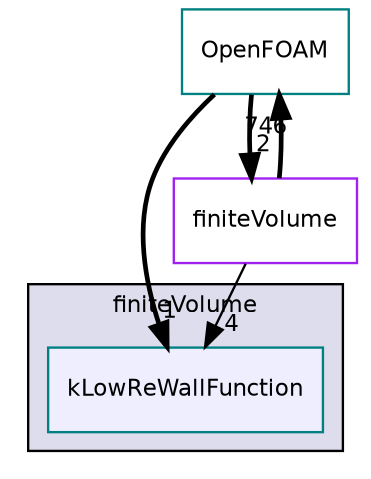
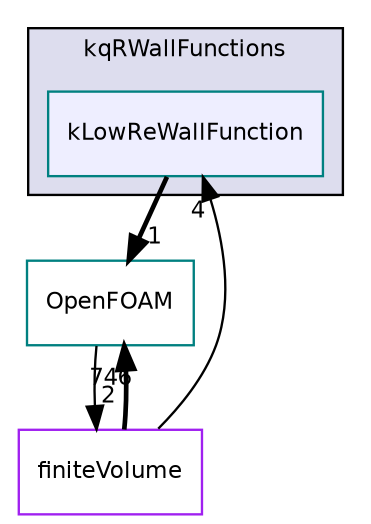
(250, 125) -> (95, 376)
(147, 199) -> (152, 209)
(186, 306) -> (186, 50)
